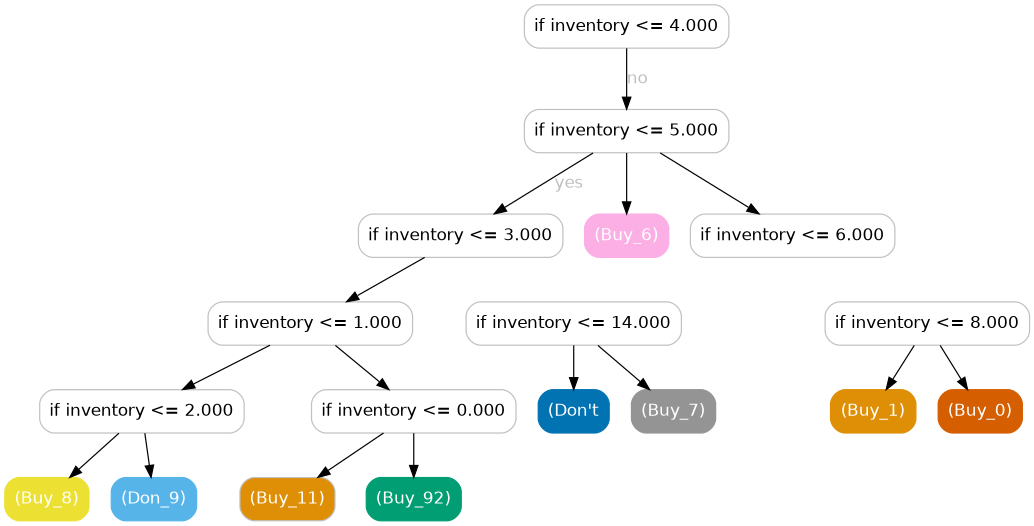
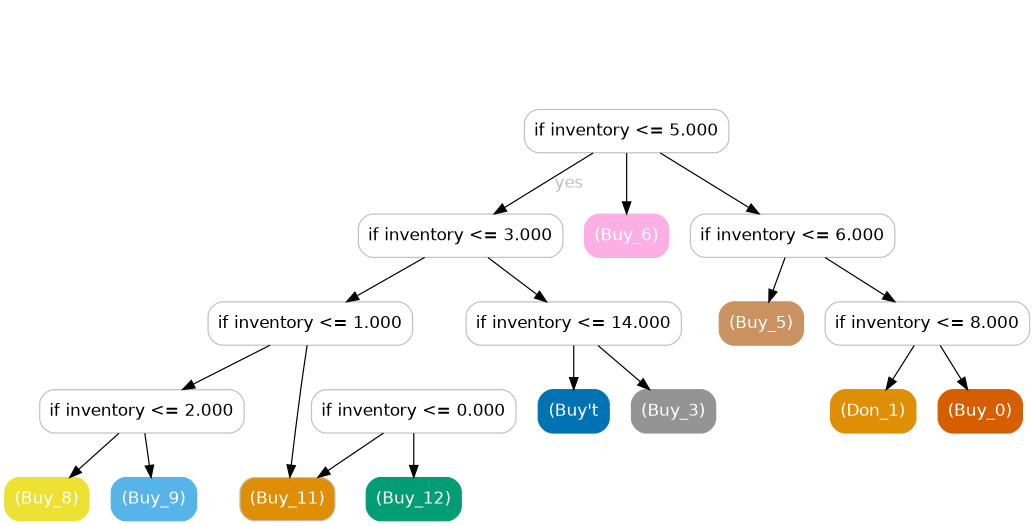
(627, 26) -> none
none -> (512, 276)
none -> (855, 276)
none -> (761, 324)
(357, 364) -> (299, 405)
(574, 411) -> (574, 411)
(674, 411) -> (674, 411)
(873, 411) -> (873, 411)
(154, 499) -> (154, 499)
(414, 499) -> (414, 499)
